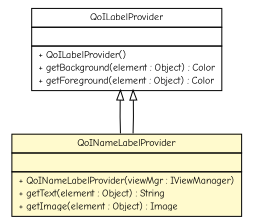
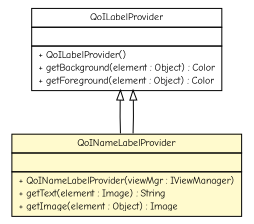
(92, 194) -> (92, 194)
